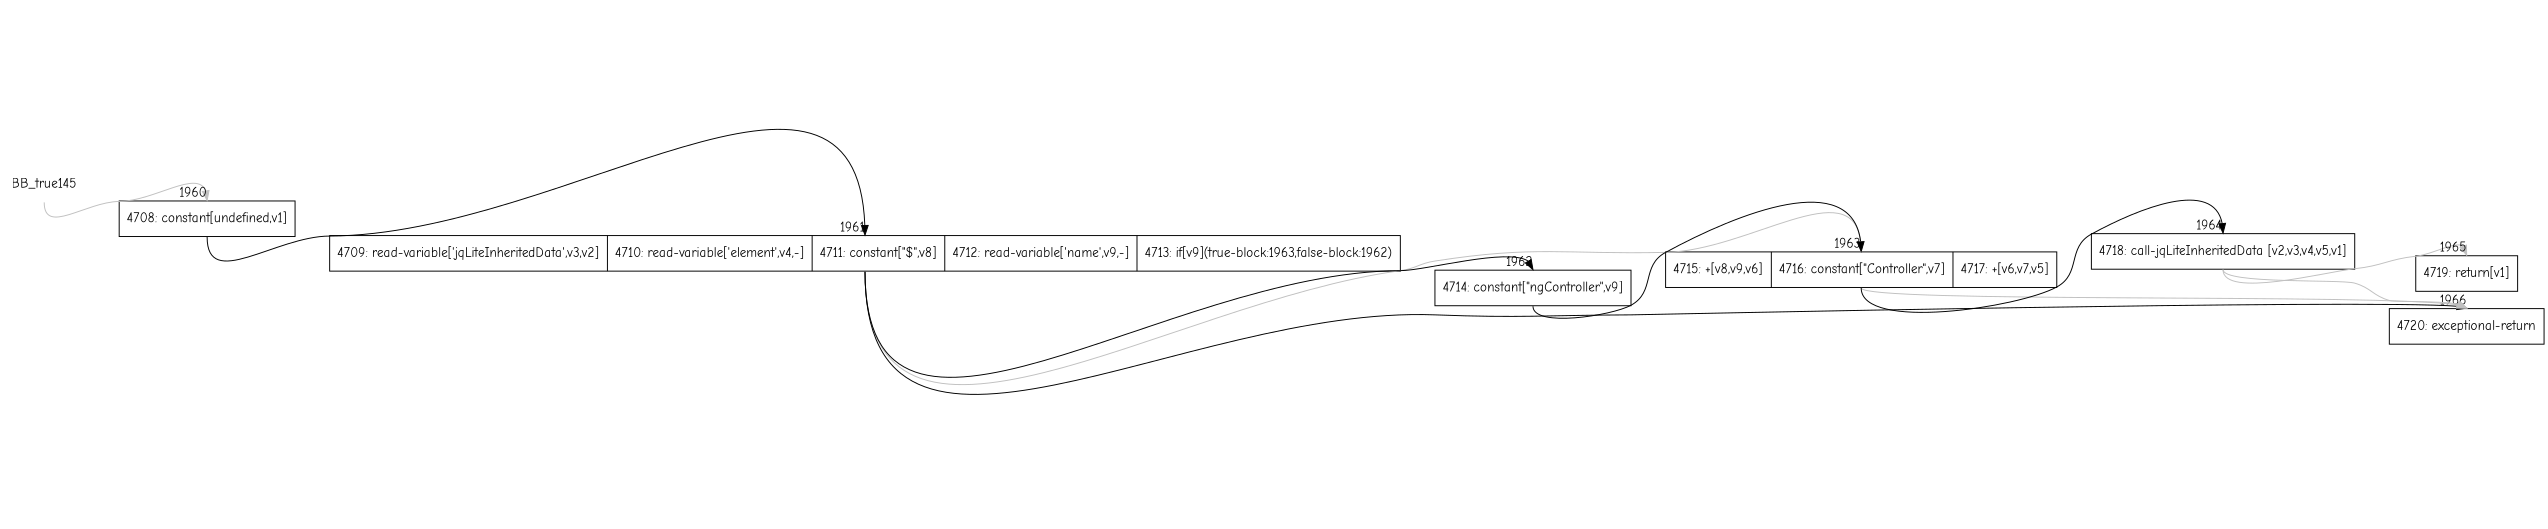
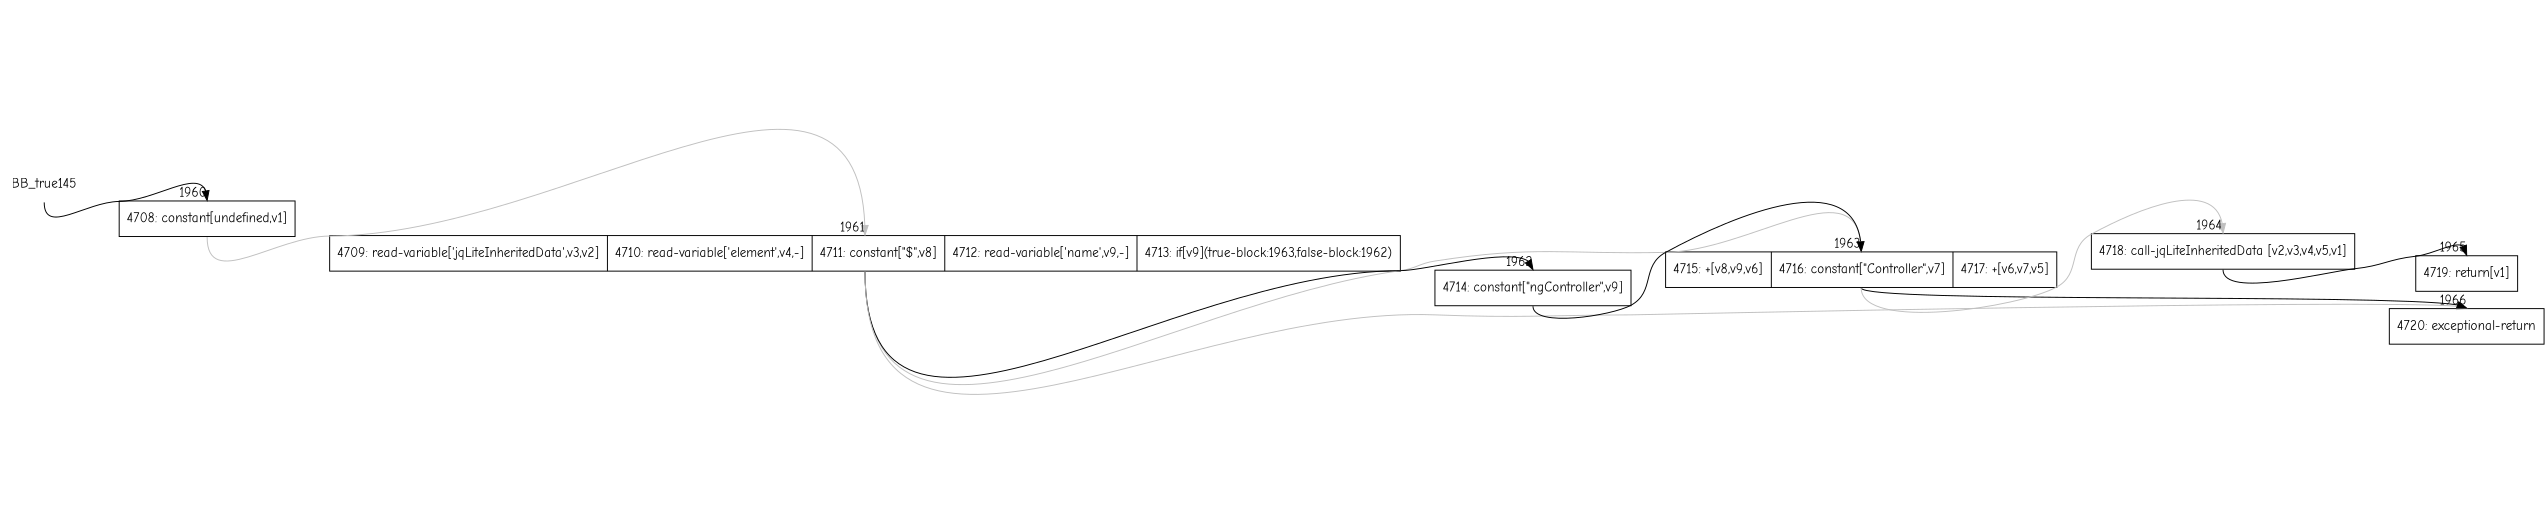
(557, 188) -> (557, 188)
(122, 201) -> (122, 201)
(2341, 271) -> (2341, 271)
(2342, 282) -> none
(2059, 285) -> (2059, 285)
(2159, 298) -> (2159, 298)
(1660, 314) -> (1660, 314)
